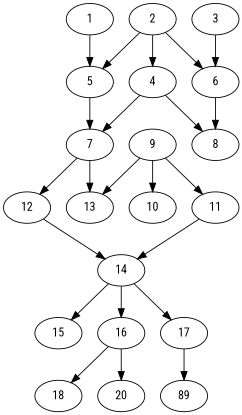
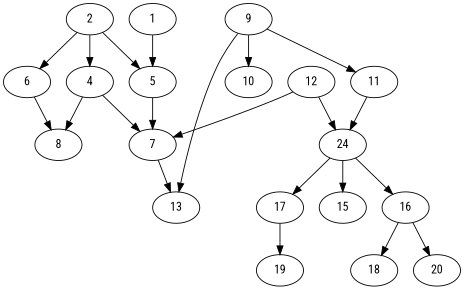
(215, 19) -> none
(62, 173) -> (238, 114)
(121, 270) -> (343, 145)
(184, 396) -> (280, 270)
